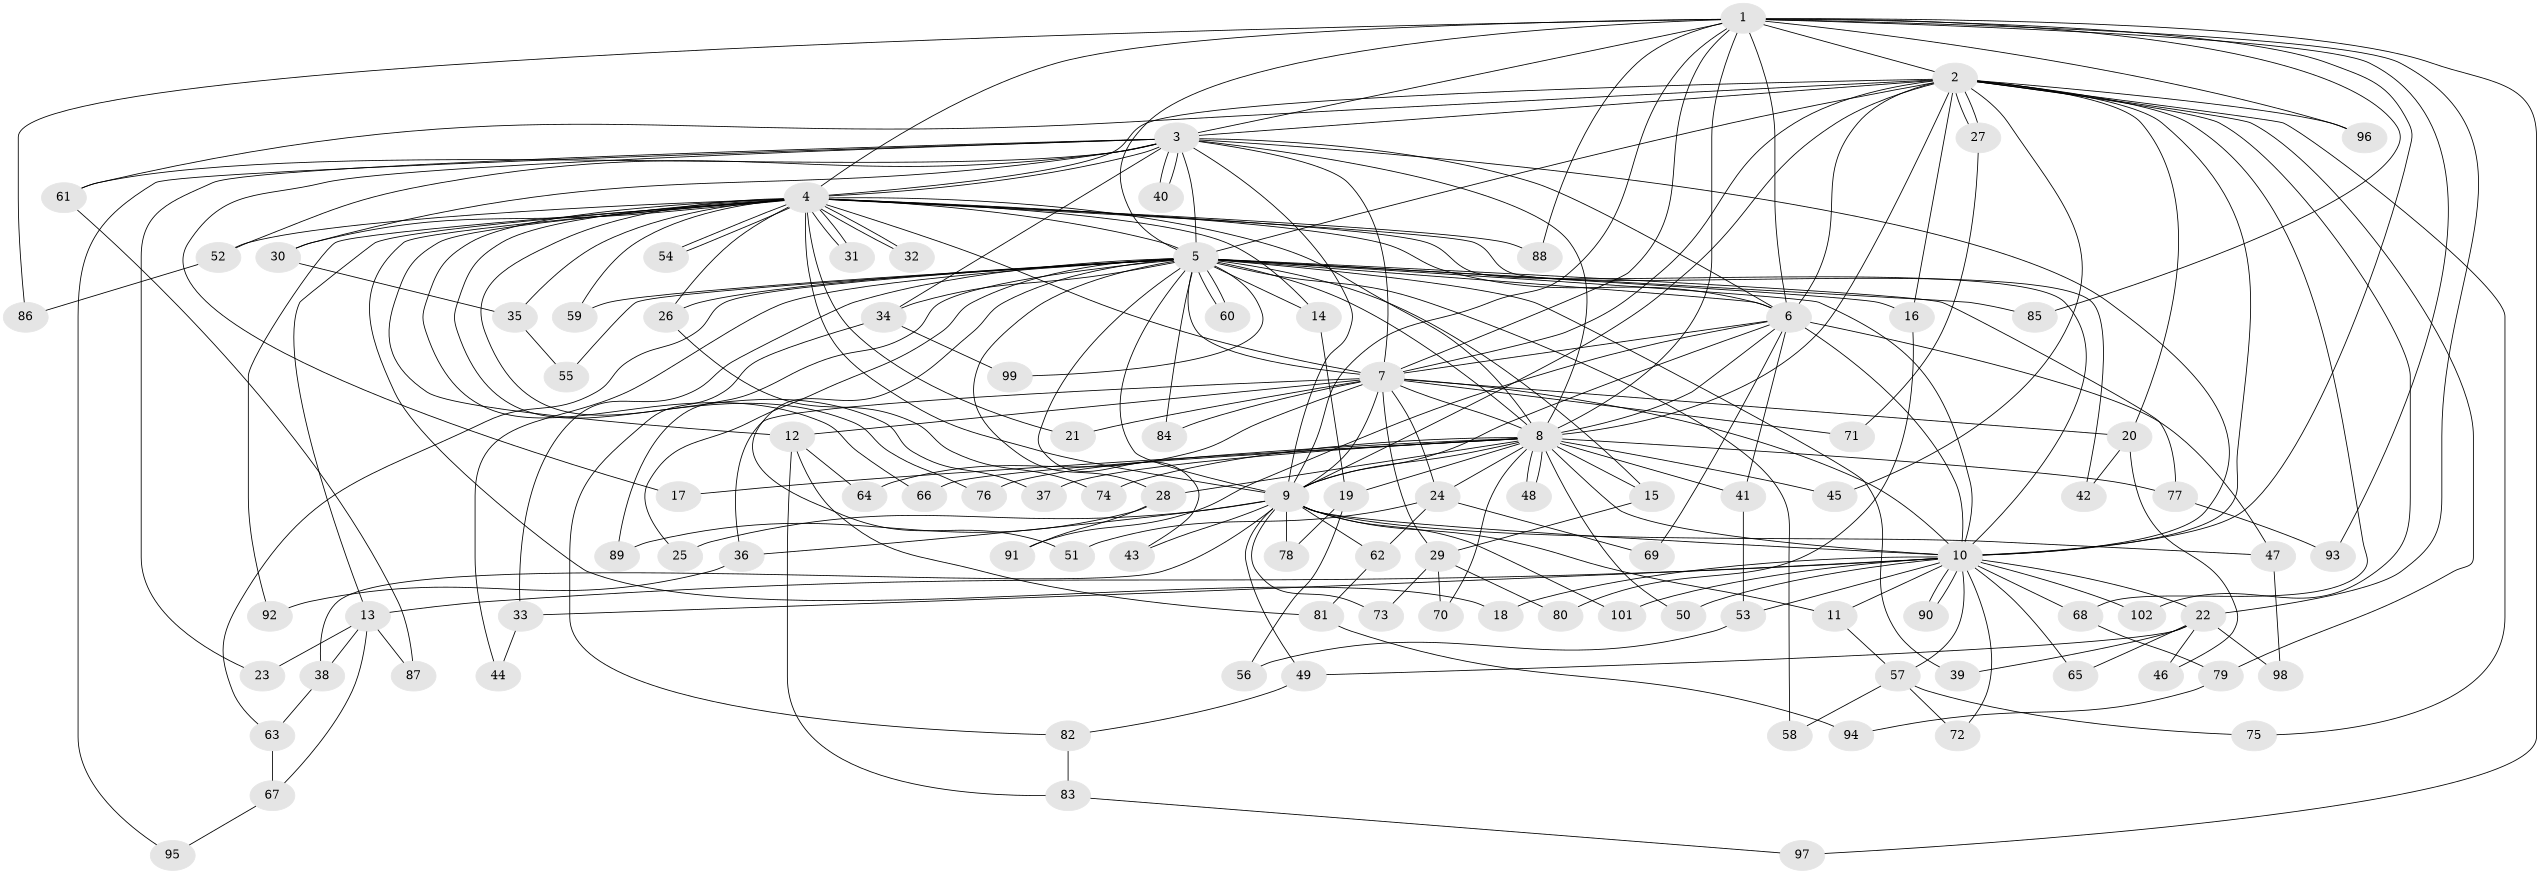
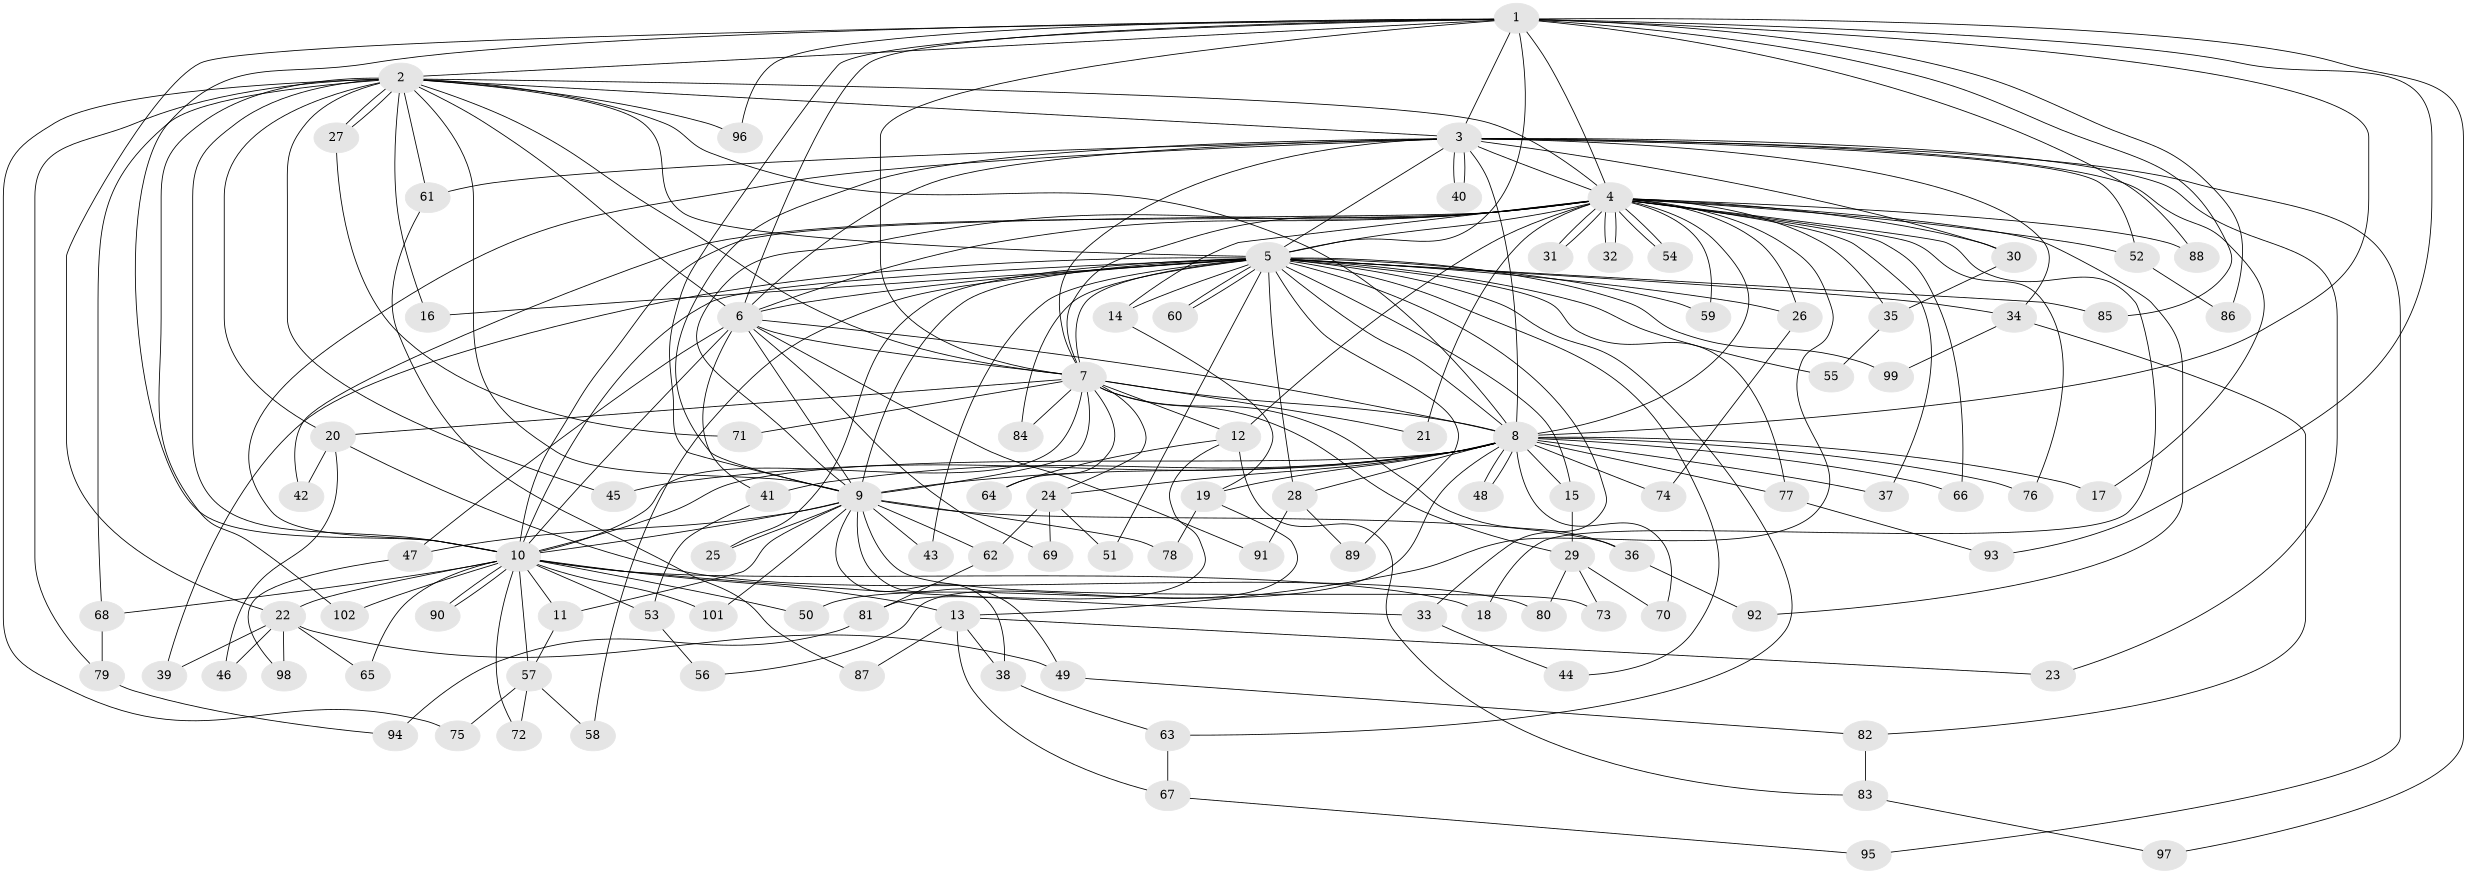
(1808, 554) -> (1048, 584)
